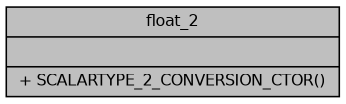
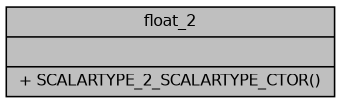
(173, 81) -> (170, 81)
